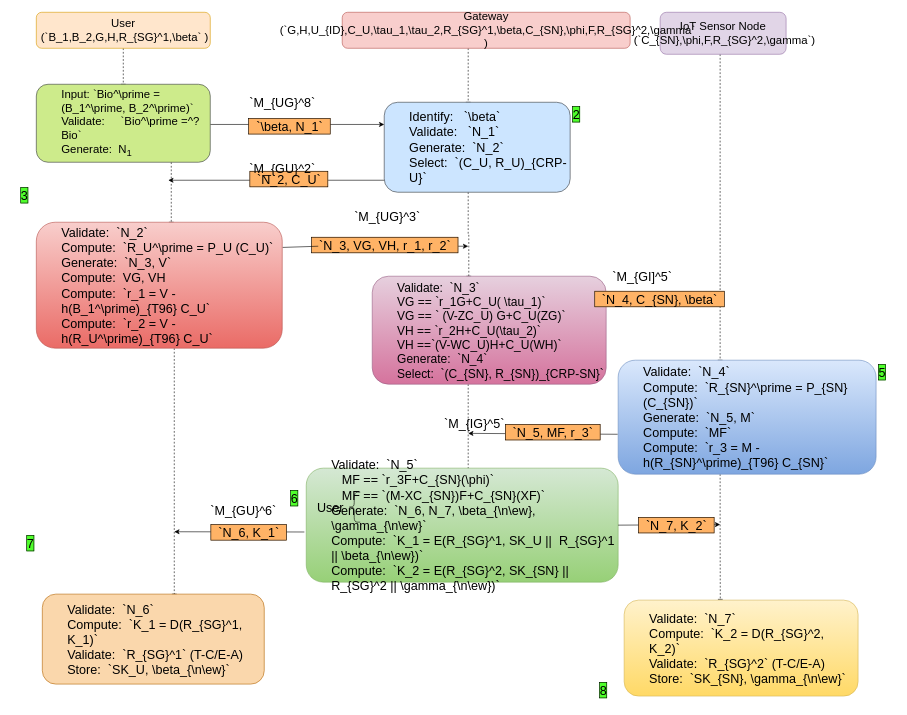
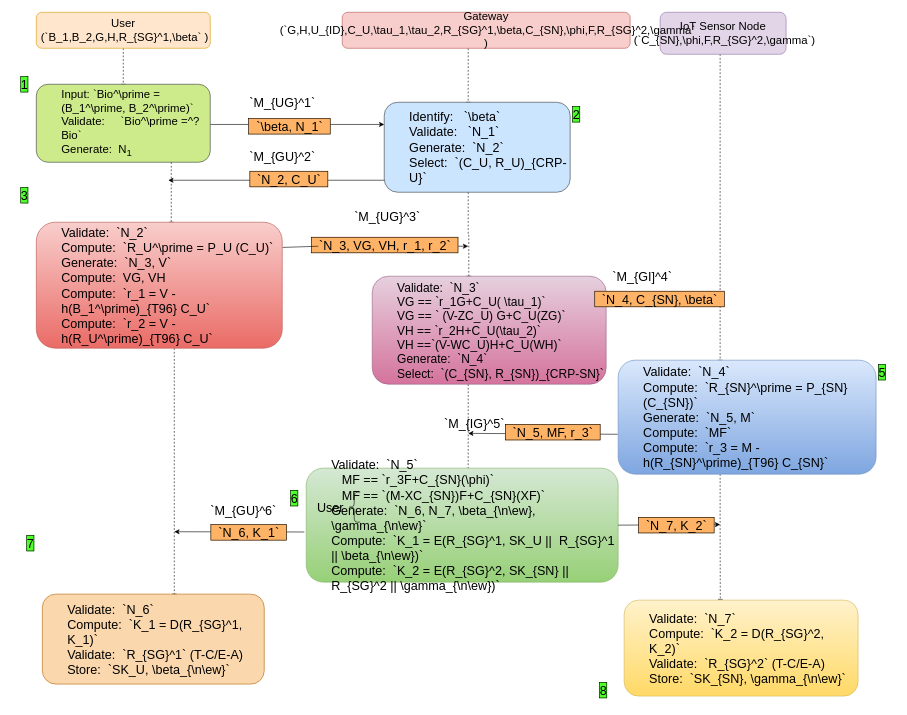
none -> (24, 84)
(283, 102) -> (283, 102)
(282, 168) -> (282, 156)
(643, 276) -> (643, 276)
